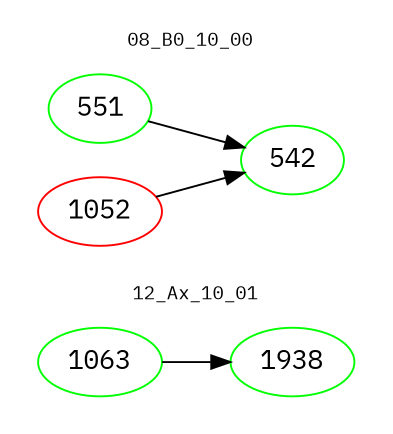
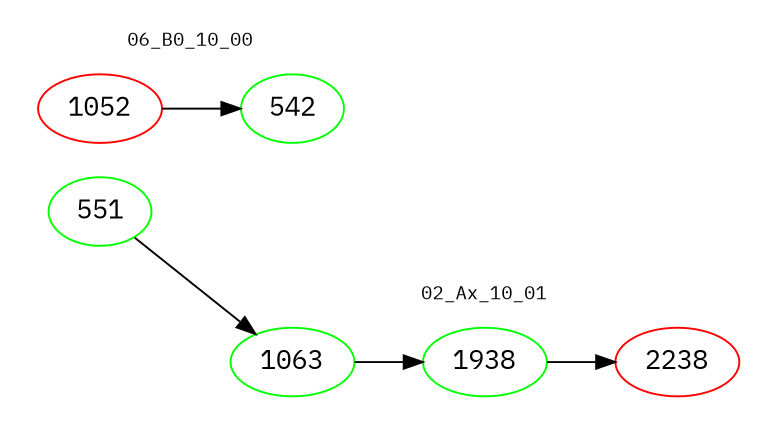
(191, 41) -> (191, 41)
(187, 132) -> (187, 280)
(196, 294) -> (485, 294)
none -> (677, 362)
